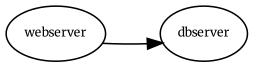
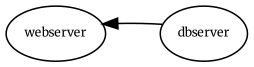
(125, 44) -> (140, 23)
